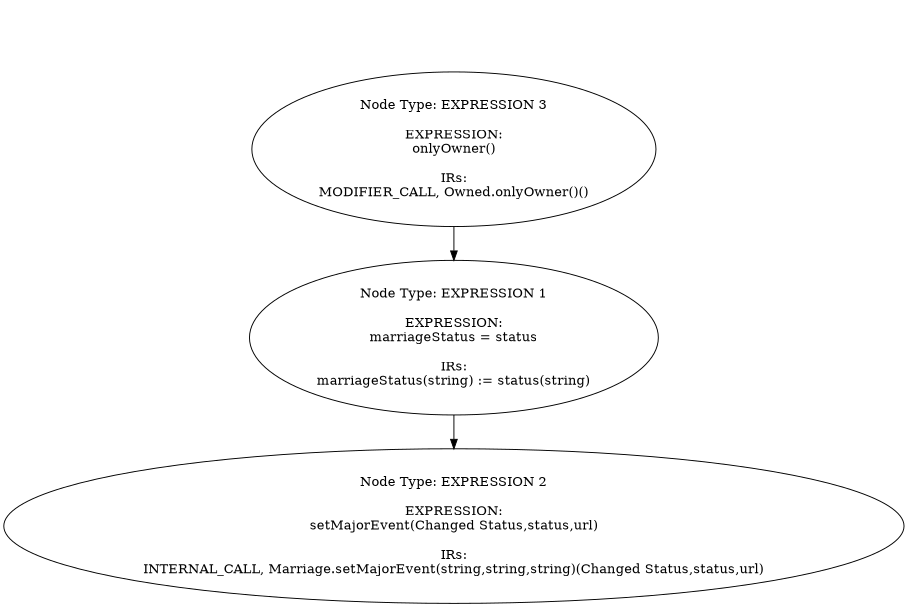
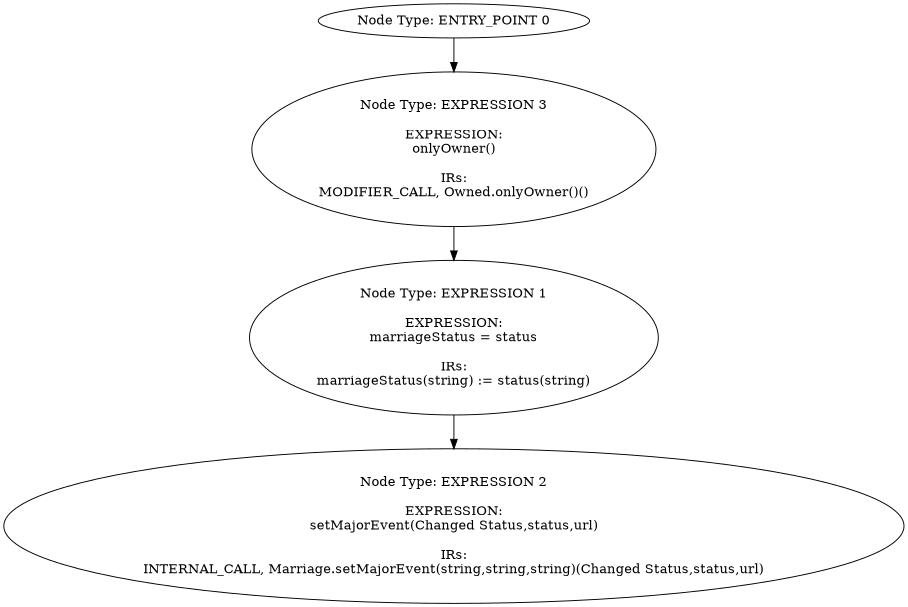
none -> (454, 21)
